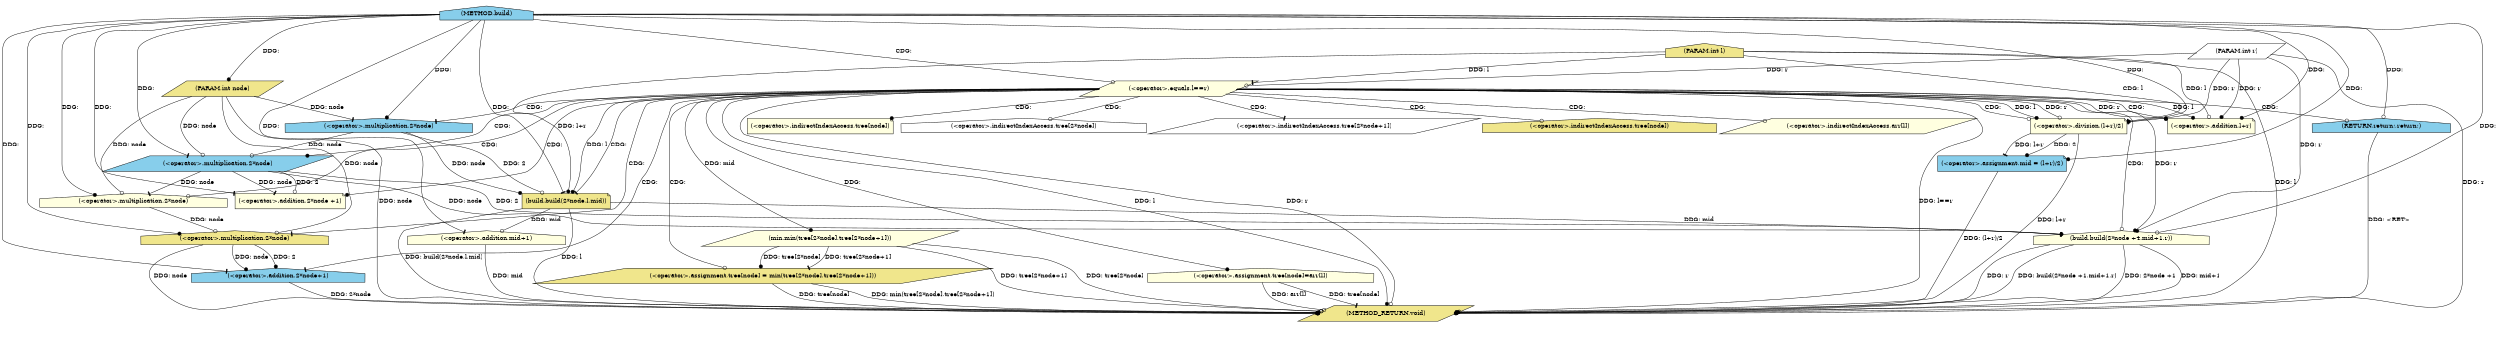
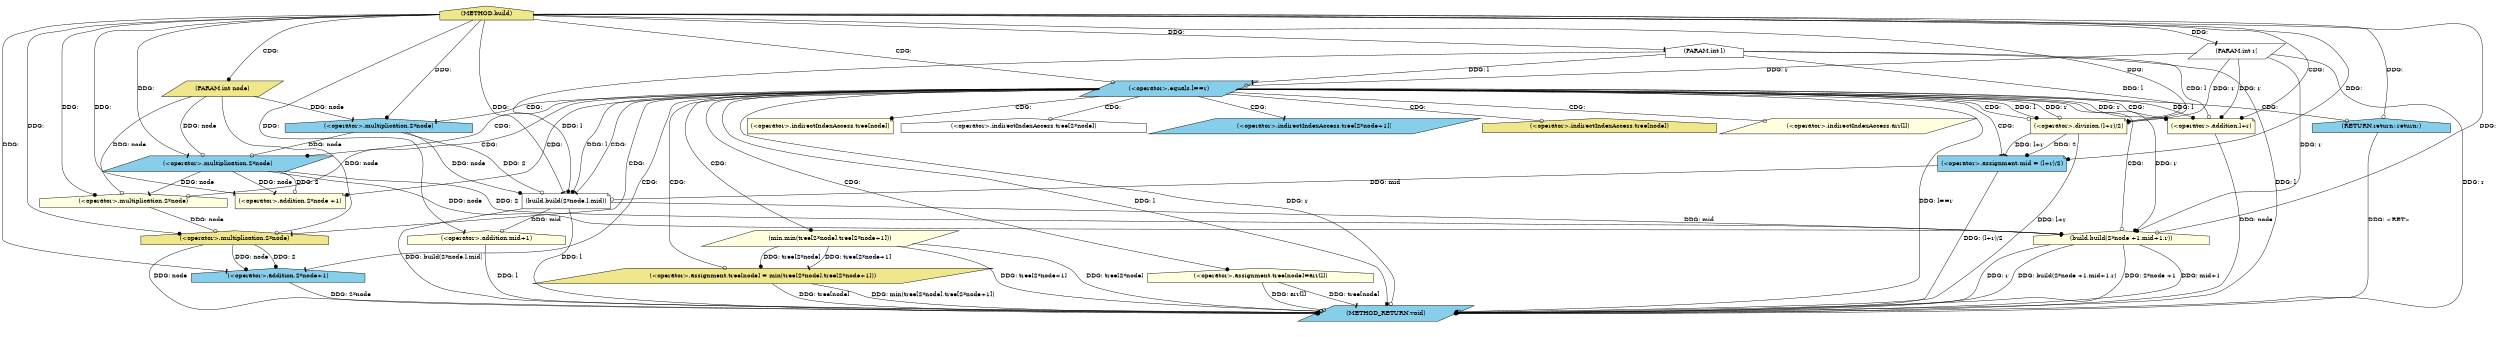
(487, 14) -> (487, 14)
none -> (1375, 17)
none -> (1098, 33)
(272, 51) -> (272, 51)
(1705, 51) -> (1705, 51)
(2317, 70) -> (2317, 70)
(1169, 89) -> (1169, 89)
(2133, 89) -> (2133, 89)
(2196, 89) -> (2196, 89)
none -> (1634, 93)
(572, 126) -> (572, 126)
(1314, 126) -> (1314, 126)
(720, 164) -> (720, 164)
(854, 182) -> (854, 182)
none -> (1276, 183)
(566, 201) -> (566, 201)
(2121, 239) -> (2121, 239)
(508, 276) -> (508, 276)
(1933, 298) -> (1933, 298)
(472, 299) -> (2150, 298)
(1386, 313) -> (1386, 313)
